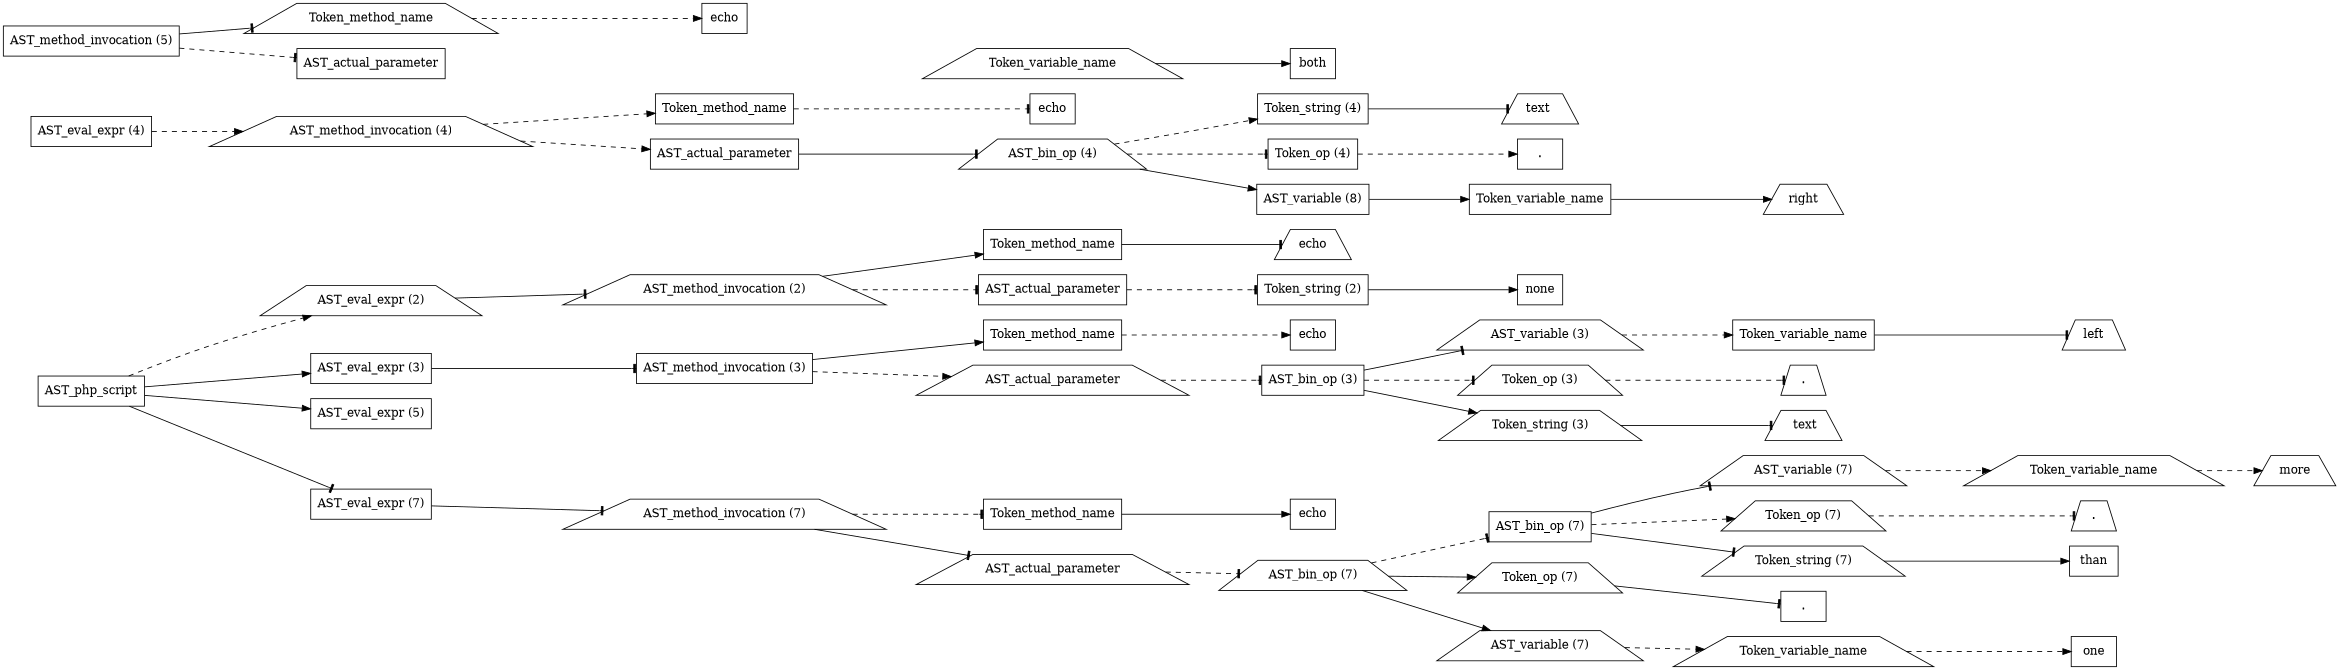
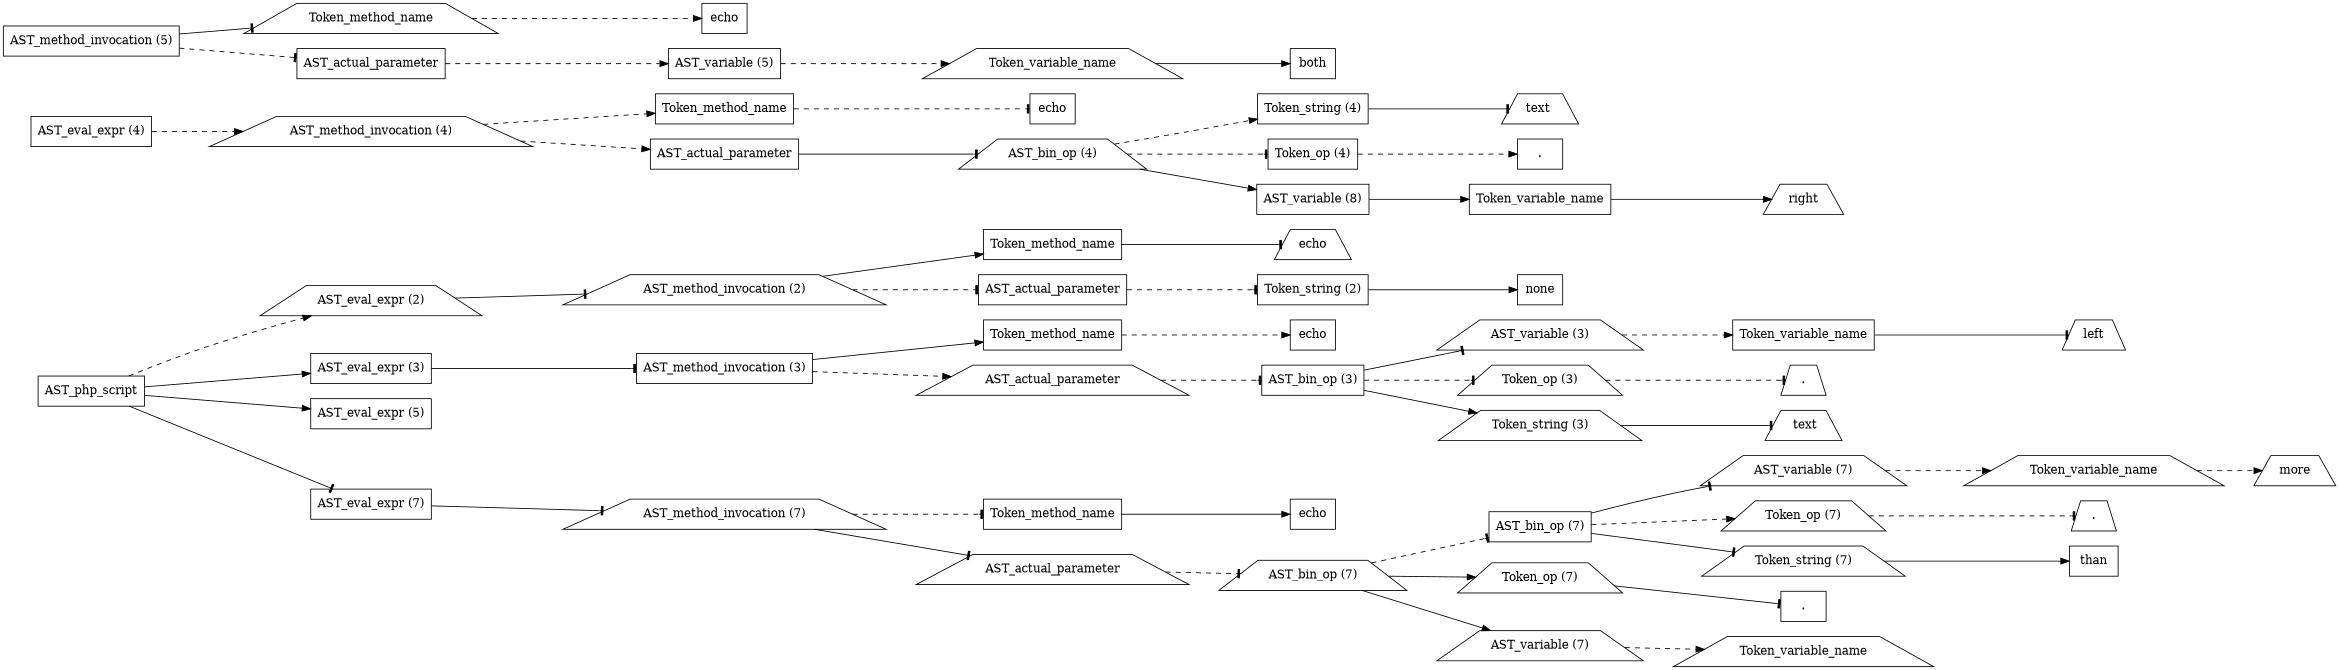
none -> (724, 64)
(2094, 652) -> none
